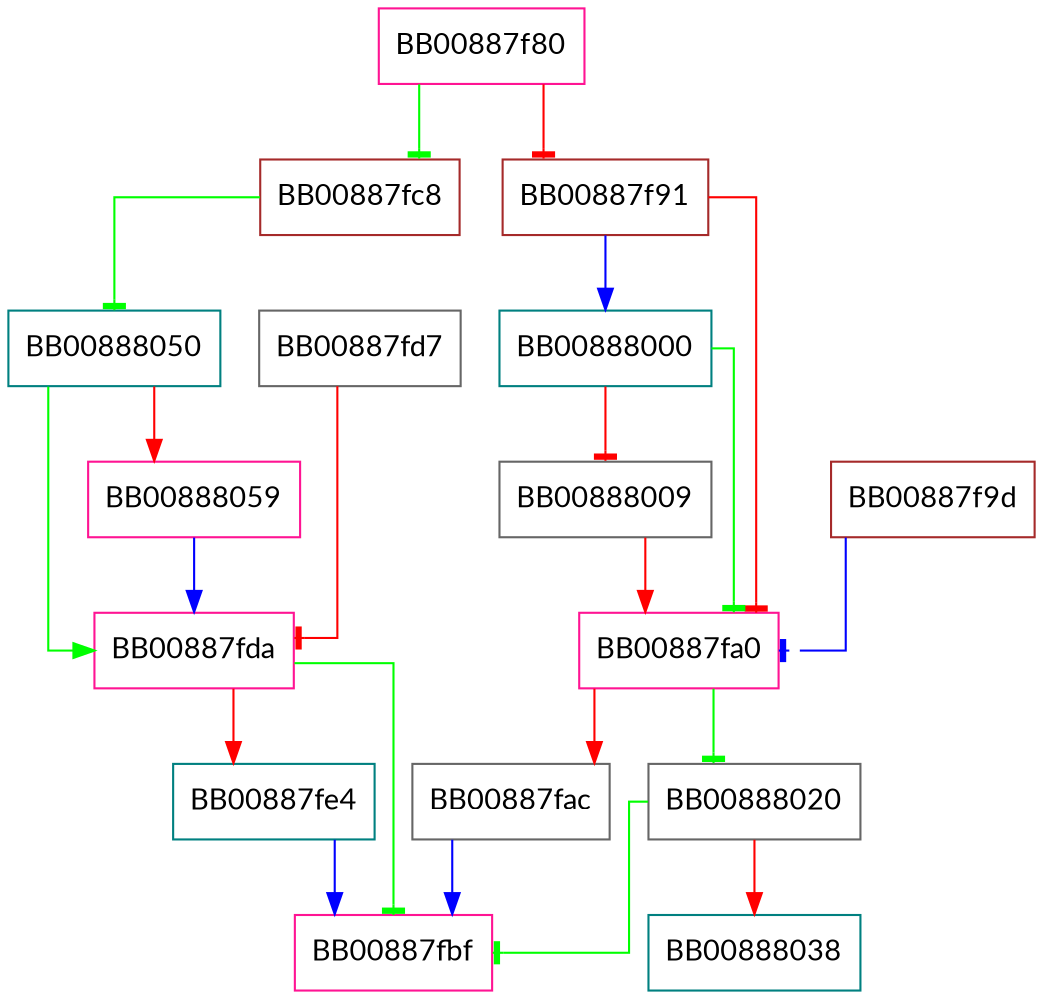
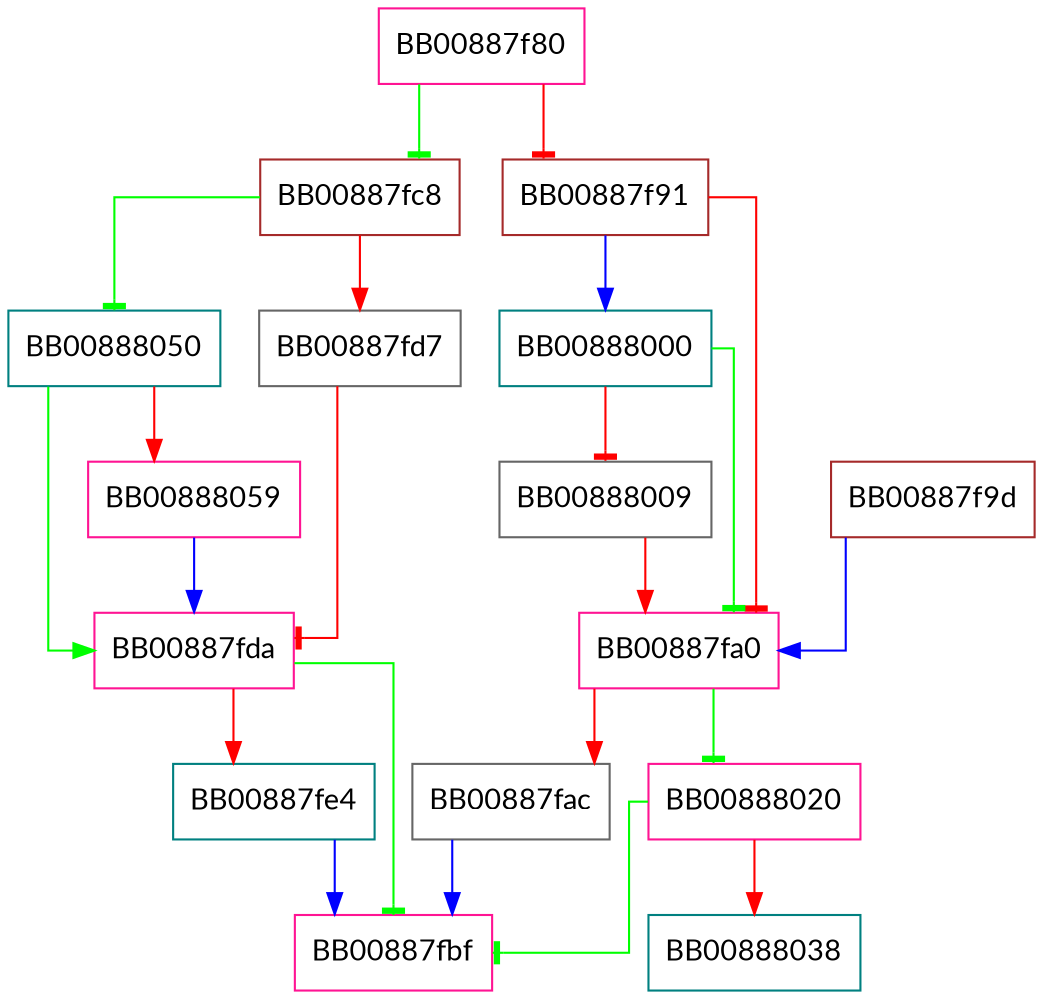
none -> (360, 262)
(846, 617) -> (846, 617)
(754, 802) -> (754, 802)
